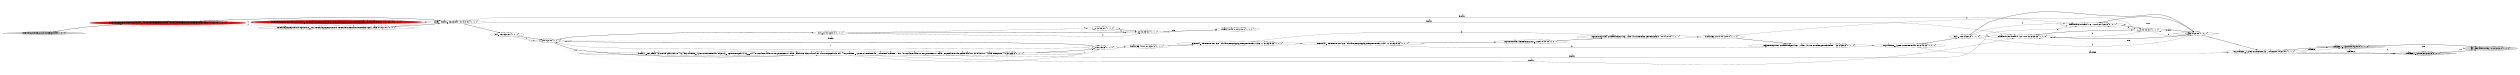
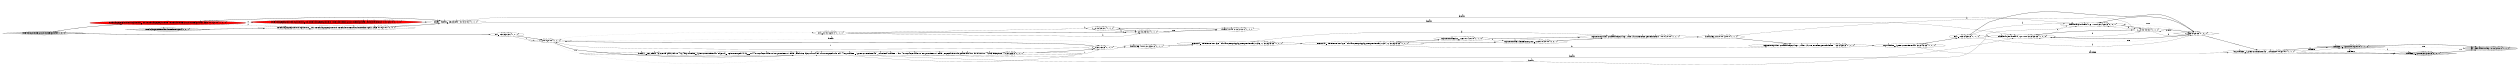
(481, 28) -> (282, 34)
(1168, 29) -> (1168, 29)
none -> (168, 30)
(684, 33) -> (684, 33)
none -> (1462, 39)
